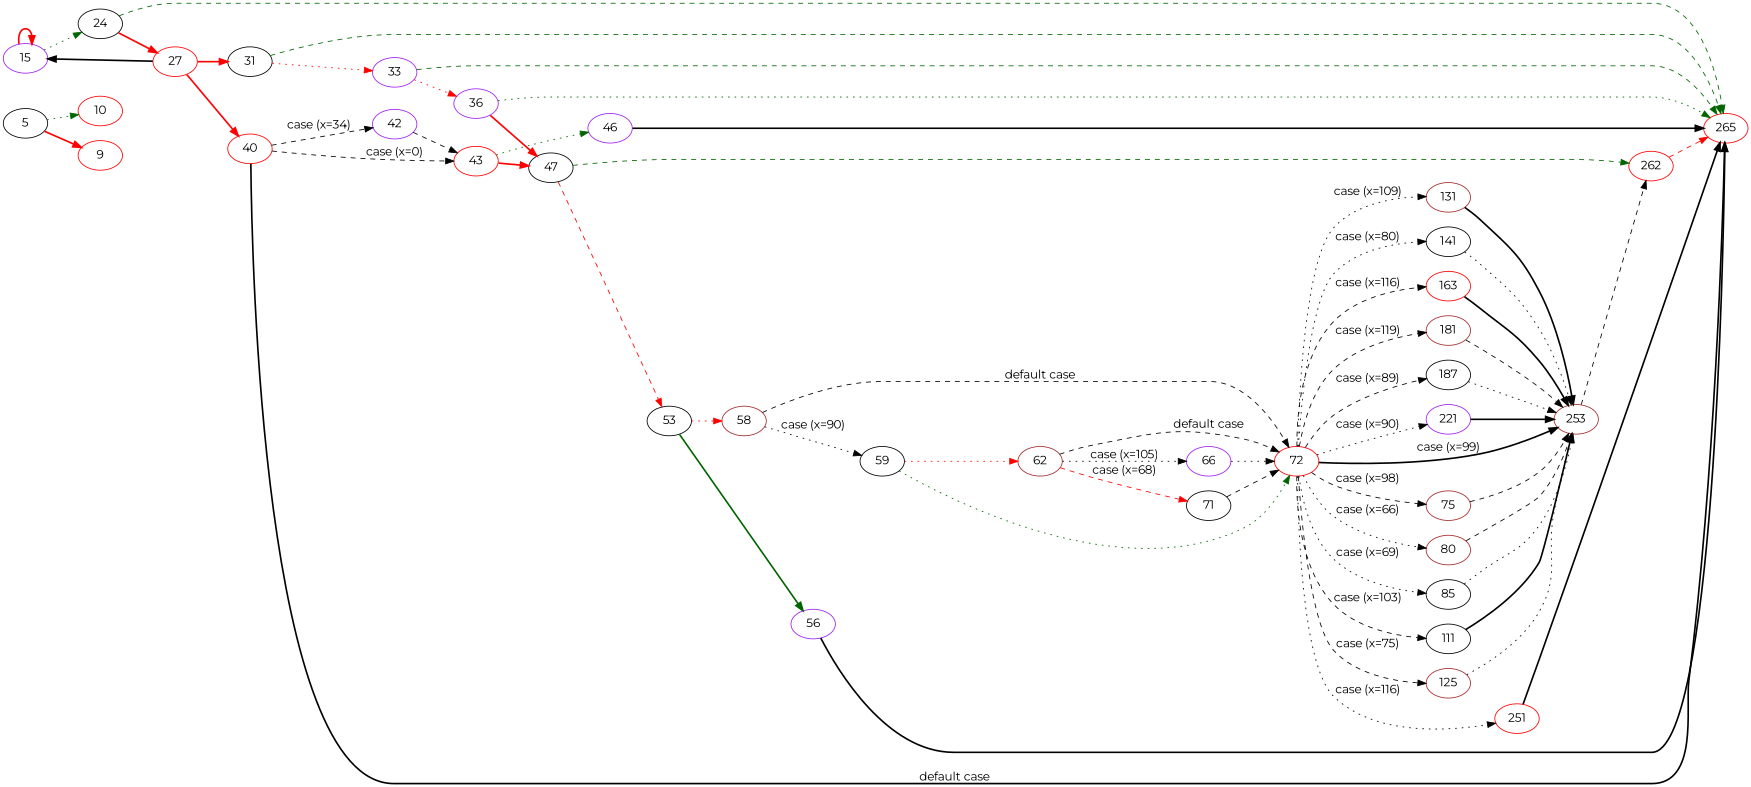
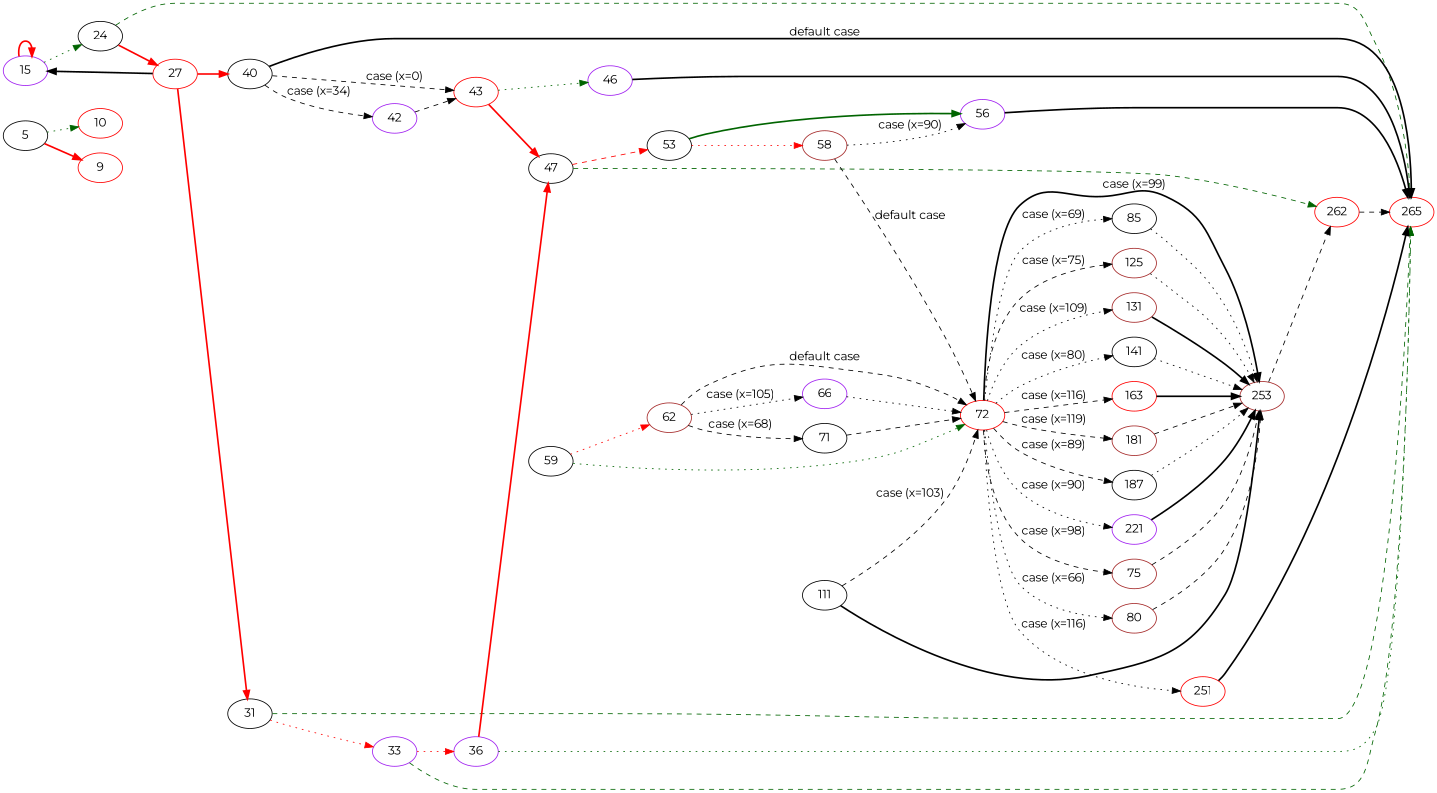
(250, 149) -> (250, 74)
(1685, 149) -> (1370, 212)
(809, 440) -> (903, 140)
(1119, 485) -> (741, 436)
(1321, 587) -> (924, 524)
